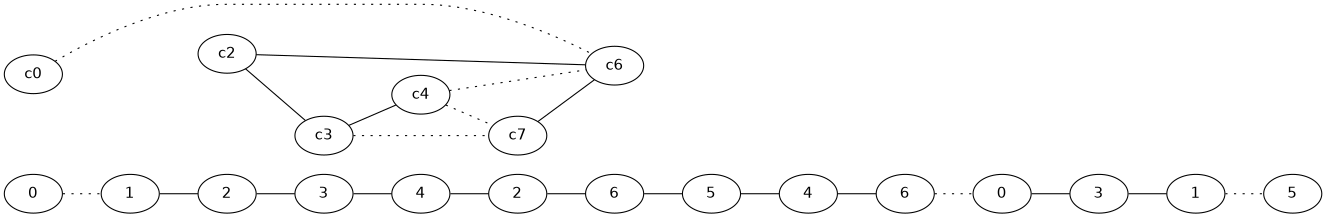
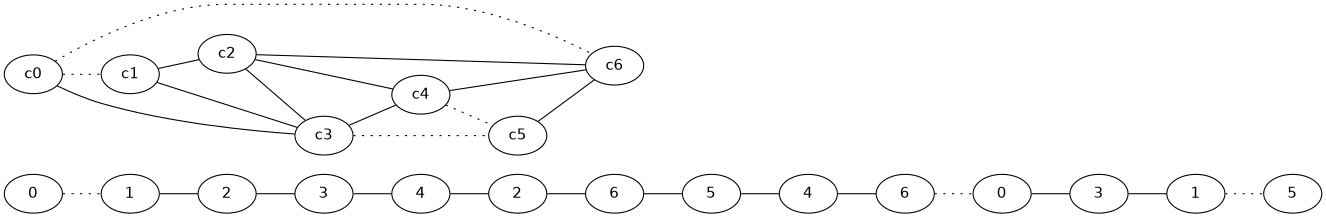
none -> (130, 74)
none -> (324, 74)
(518, 80) -> (518, 80)
none -> (174, 120)
(518, 136) -> (518, 136)
